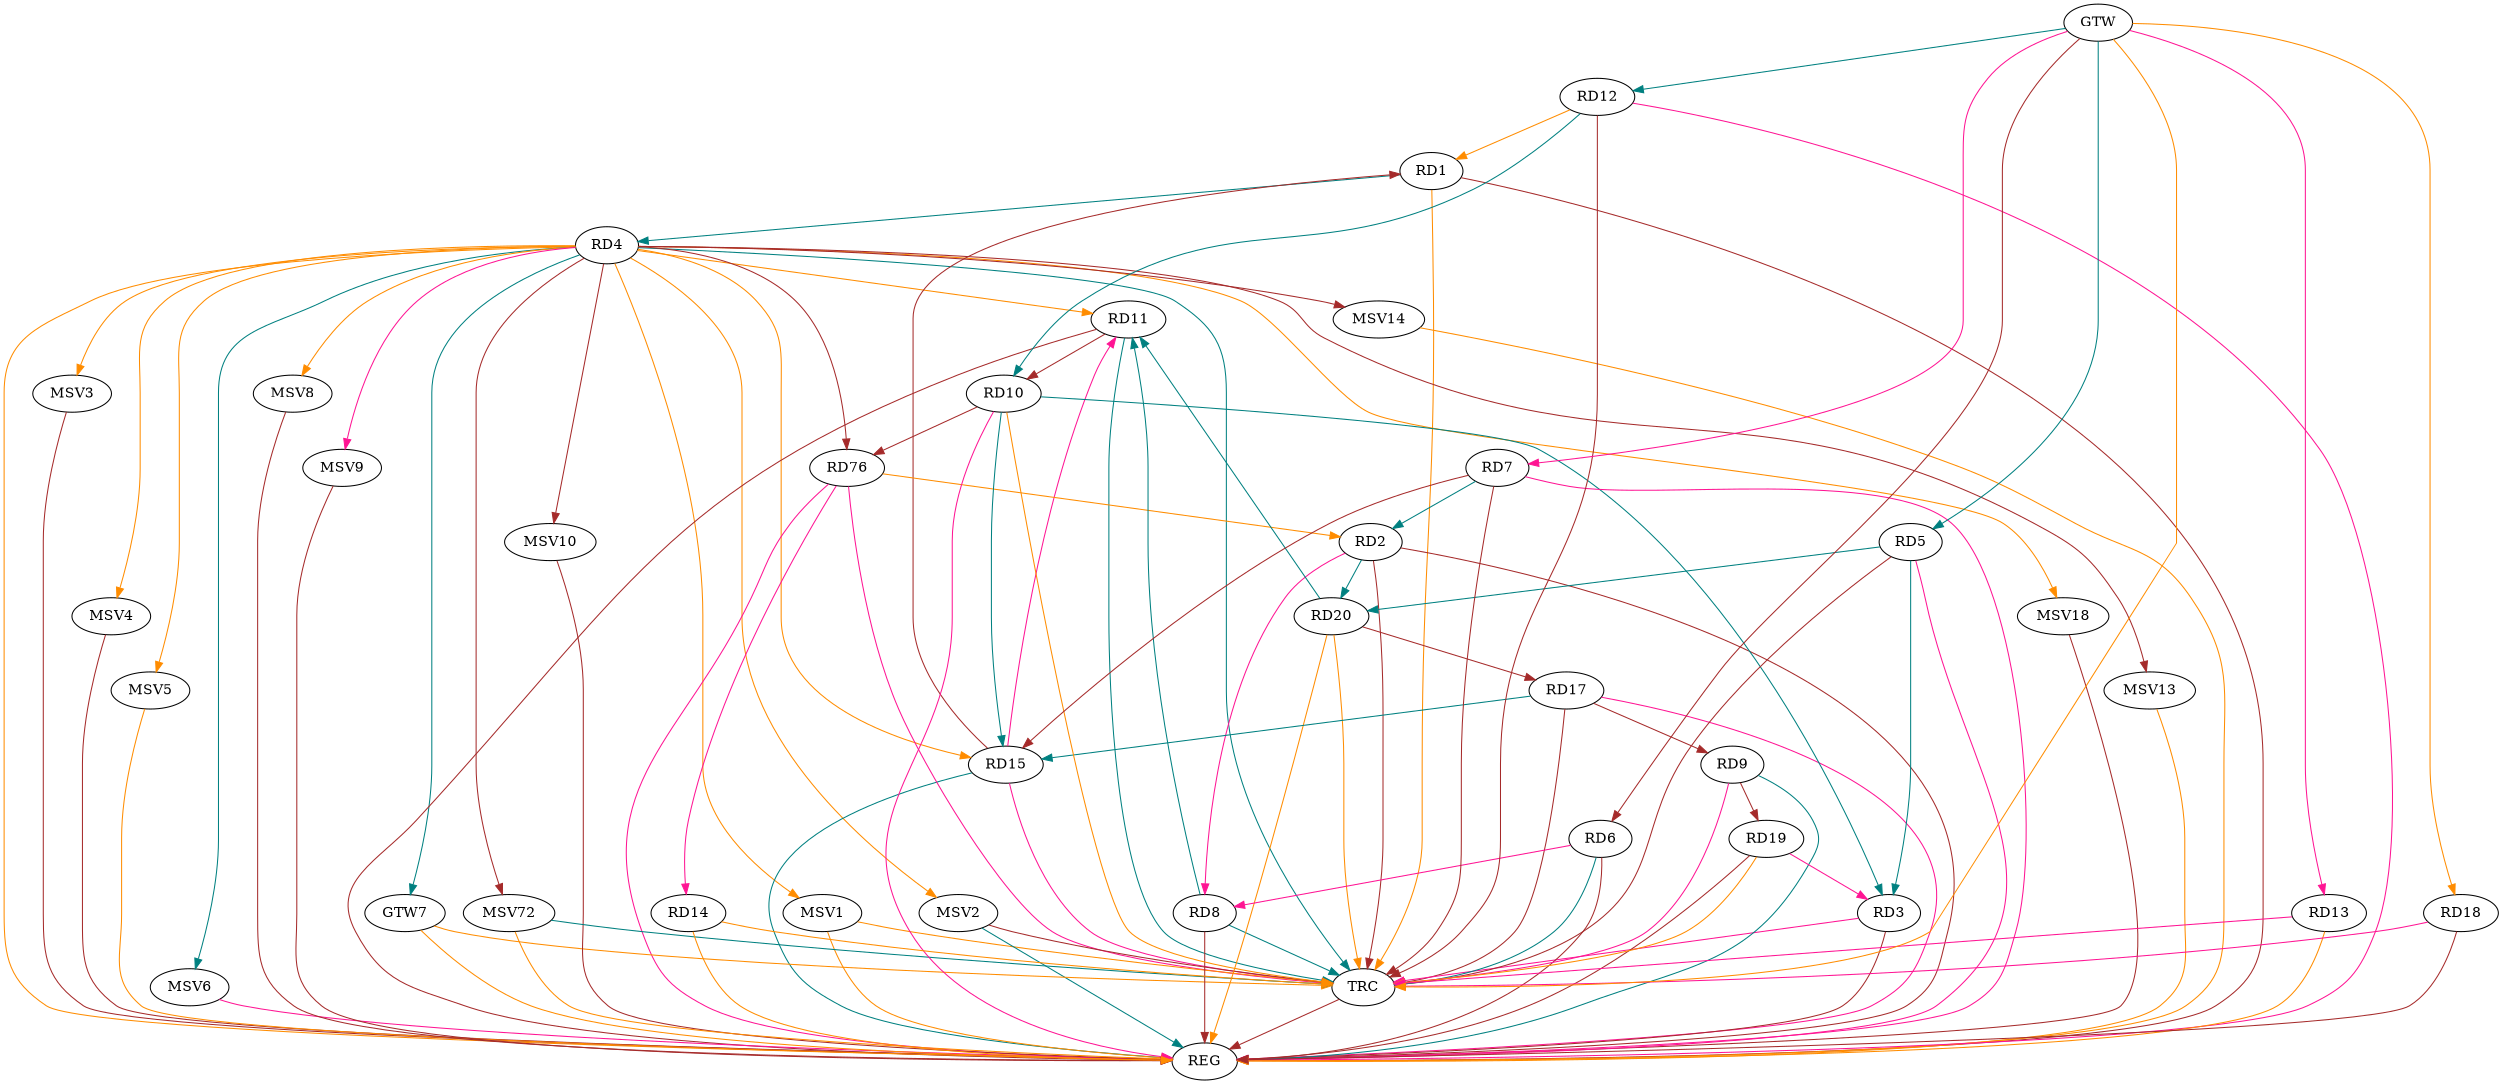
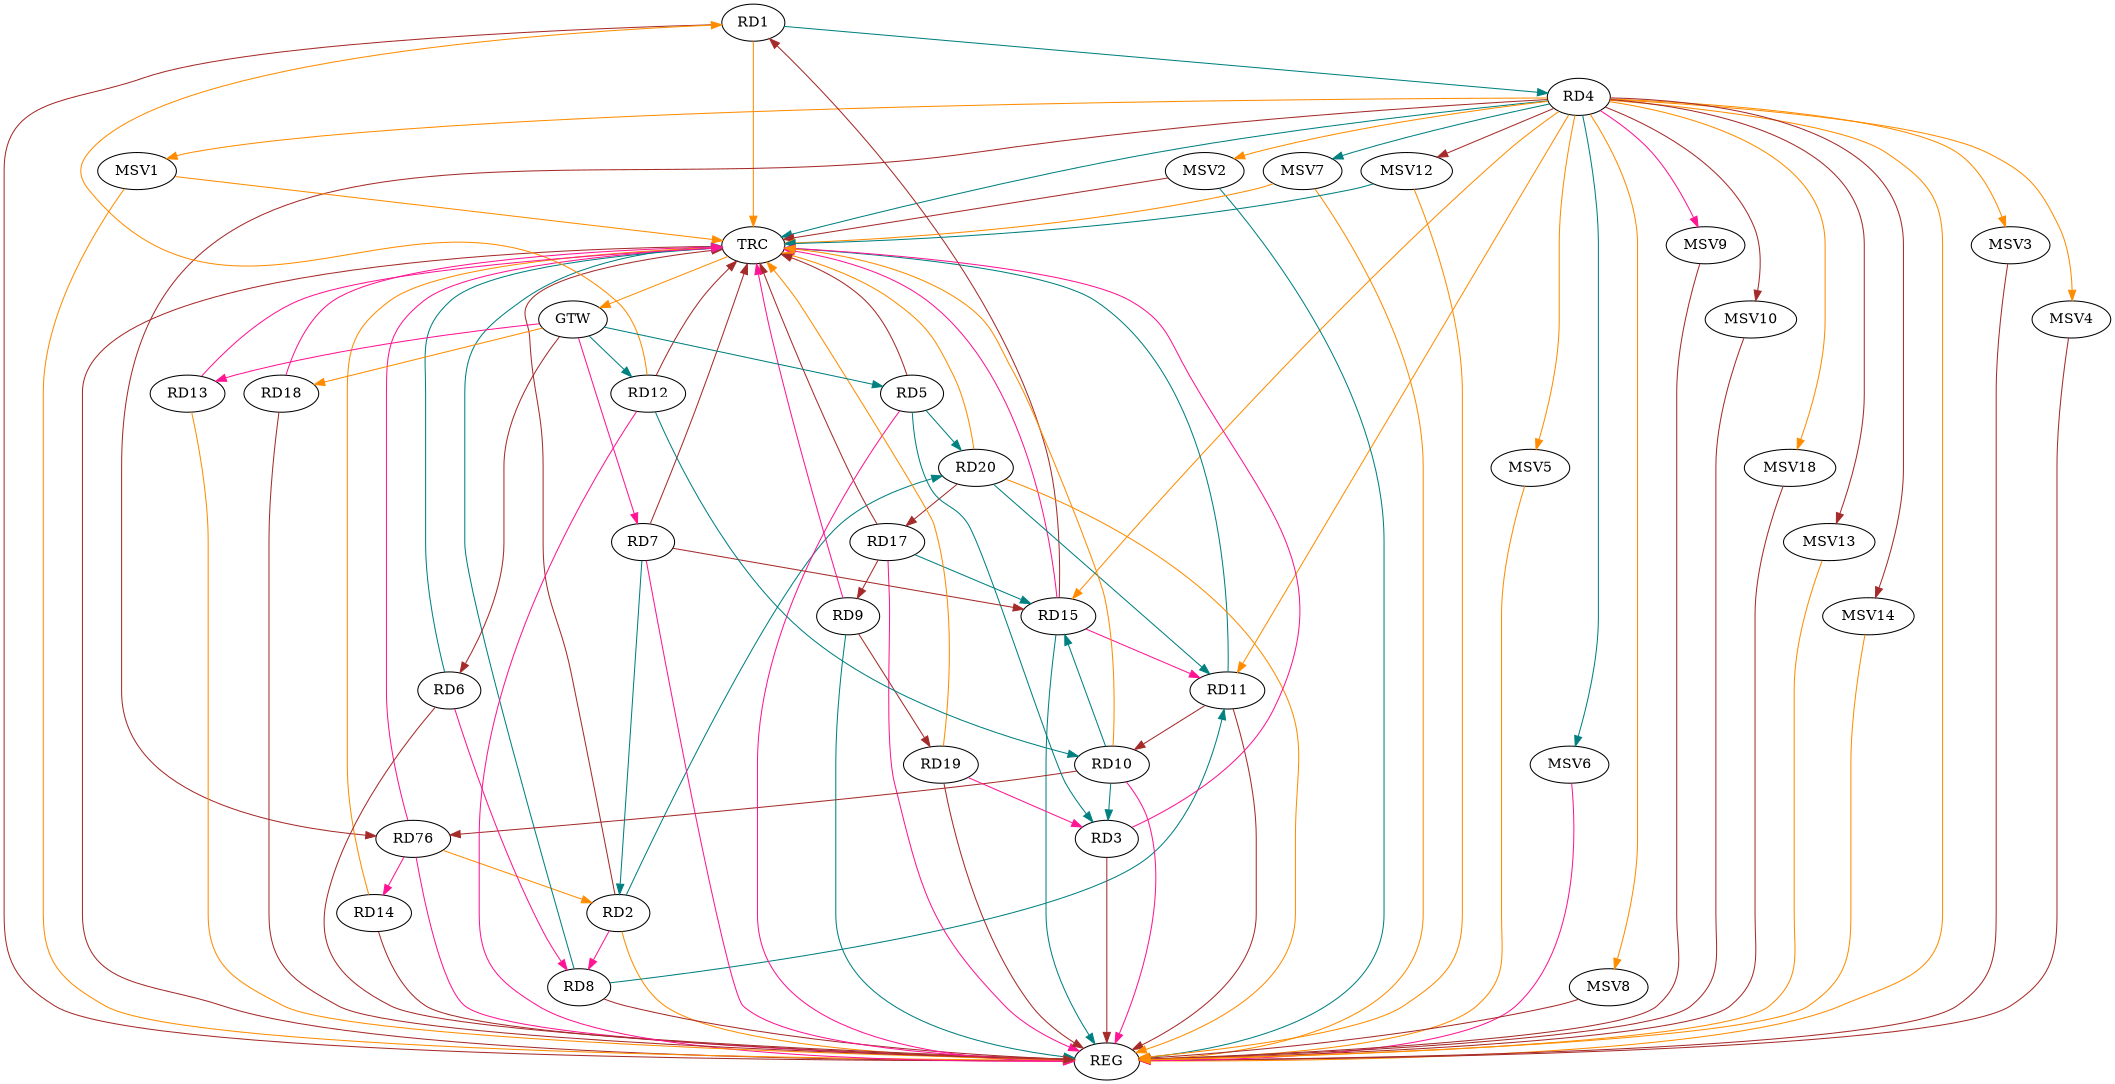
(2051, 742) -> (669, 280)
(1949, 863) -> (818, 1045)
(405, 913) -> (1303, 171)
(509, 913) -> (1407, 171)
(903, 1046) -> (698, 1043)
